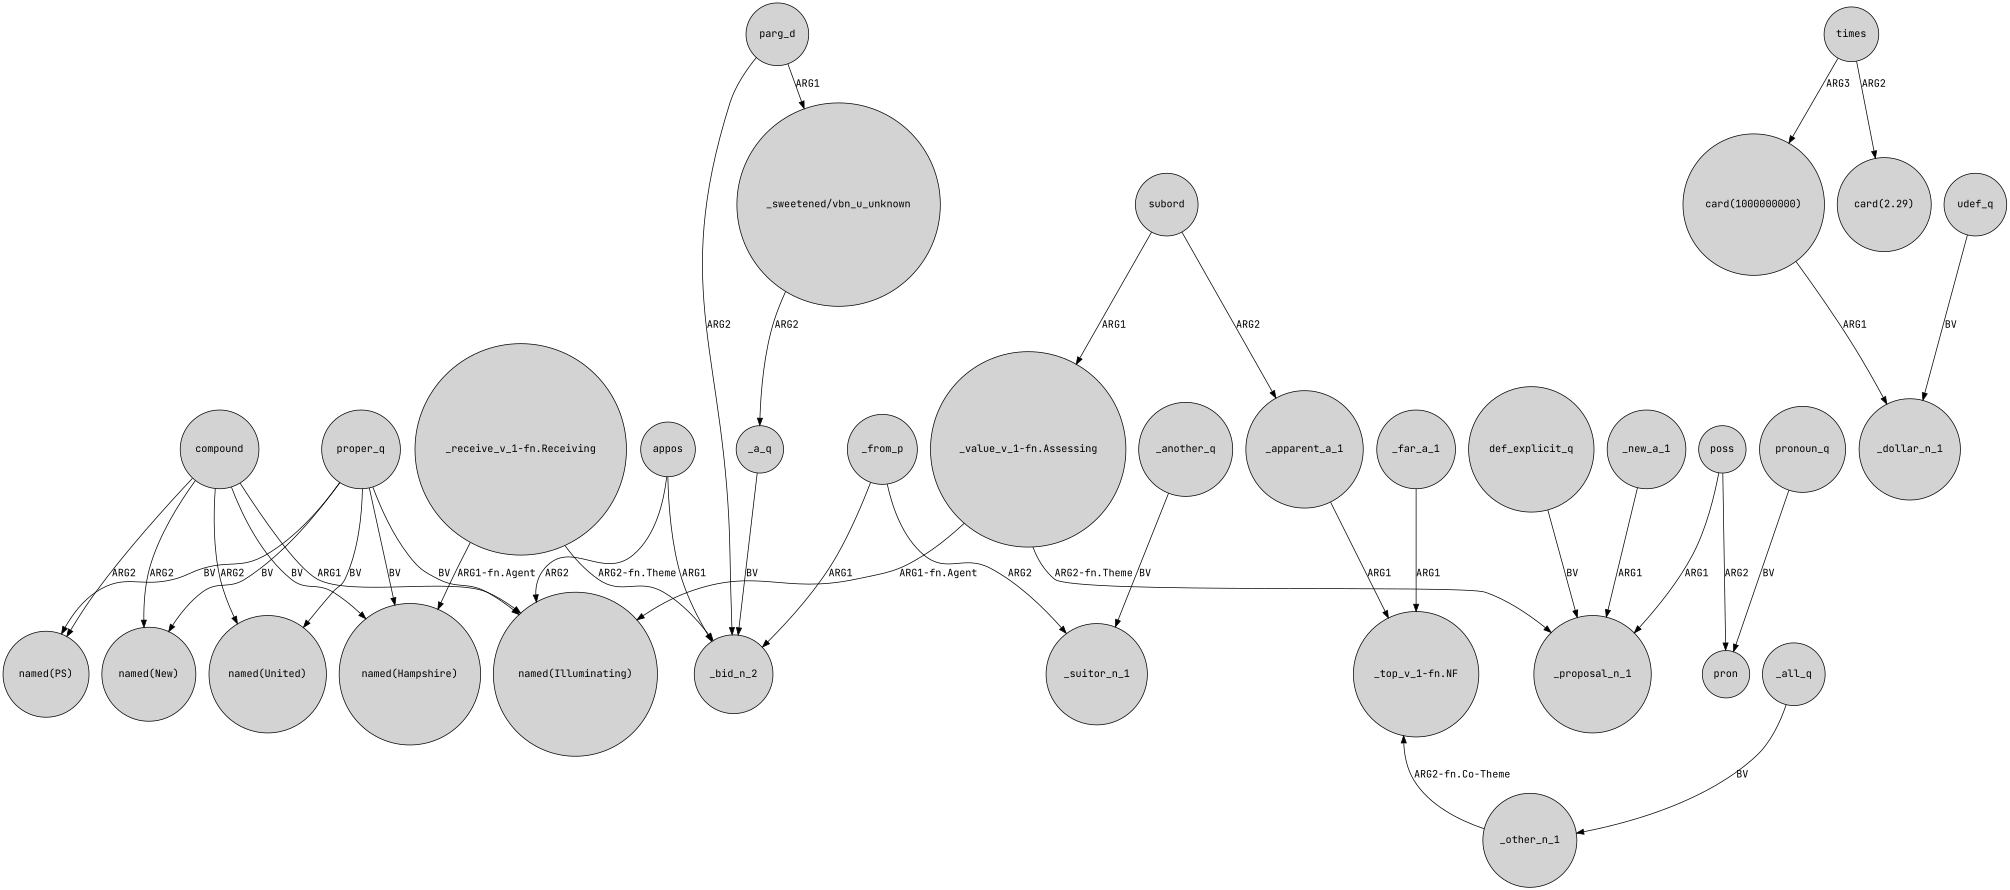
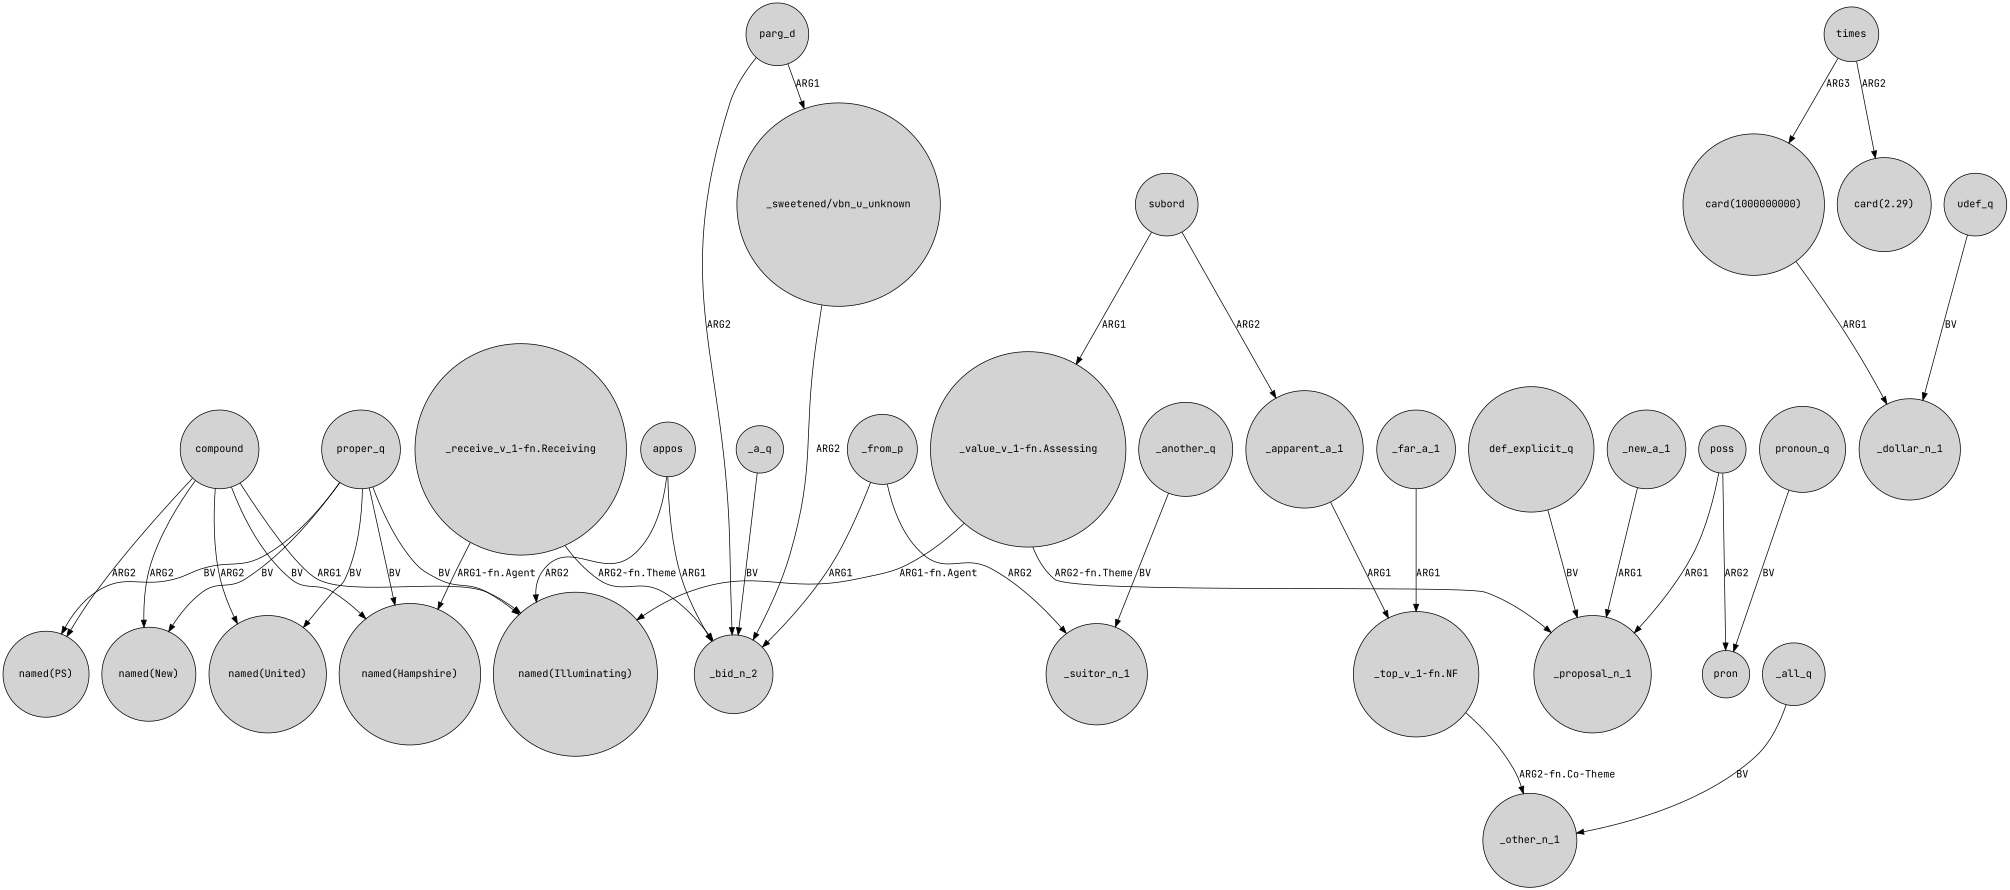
(766, 353) -> (806, 473)
(1429, 799) -> (1498, 746)
